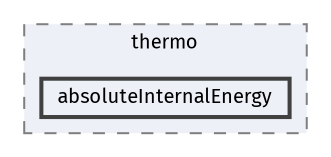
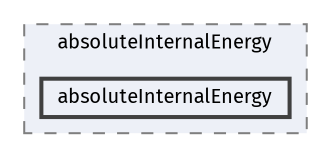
(165, 43) -> (165, 43)
